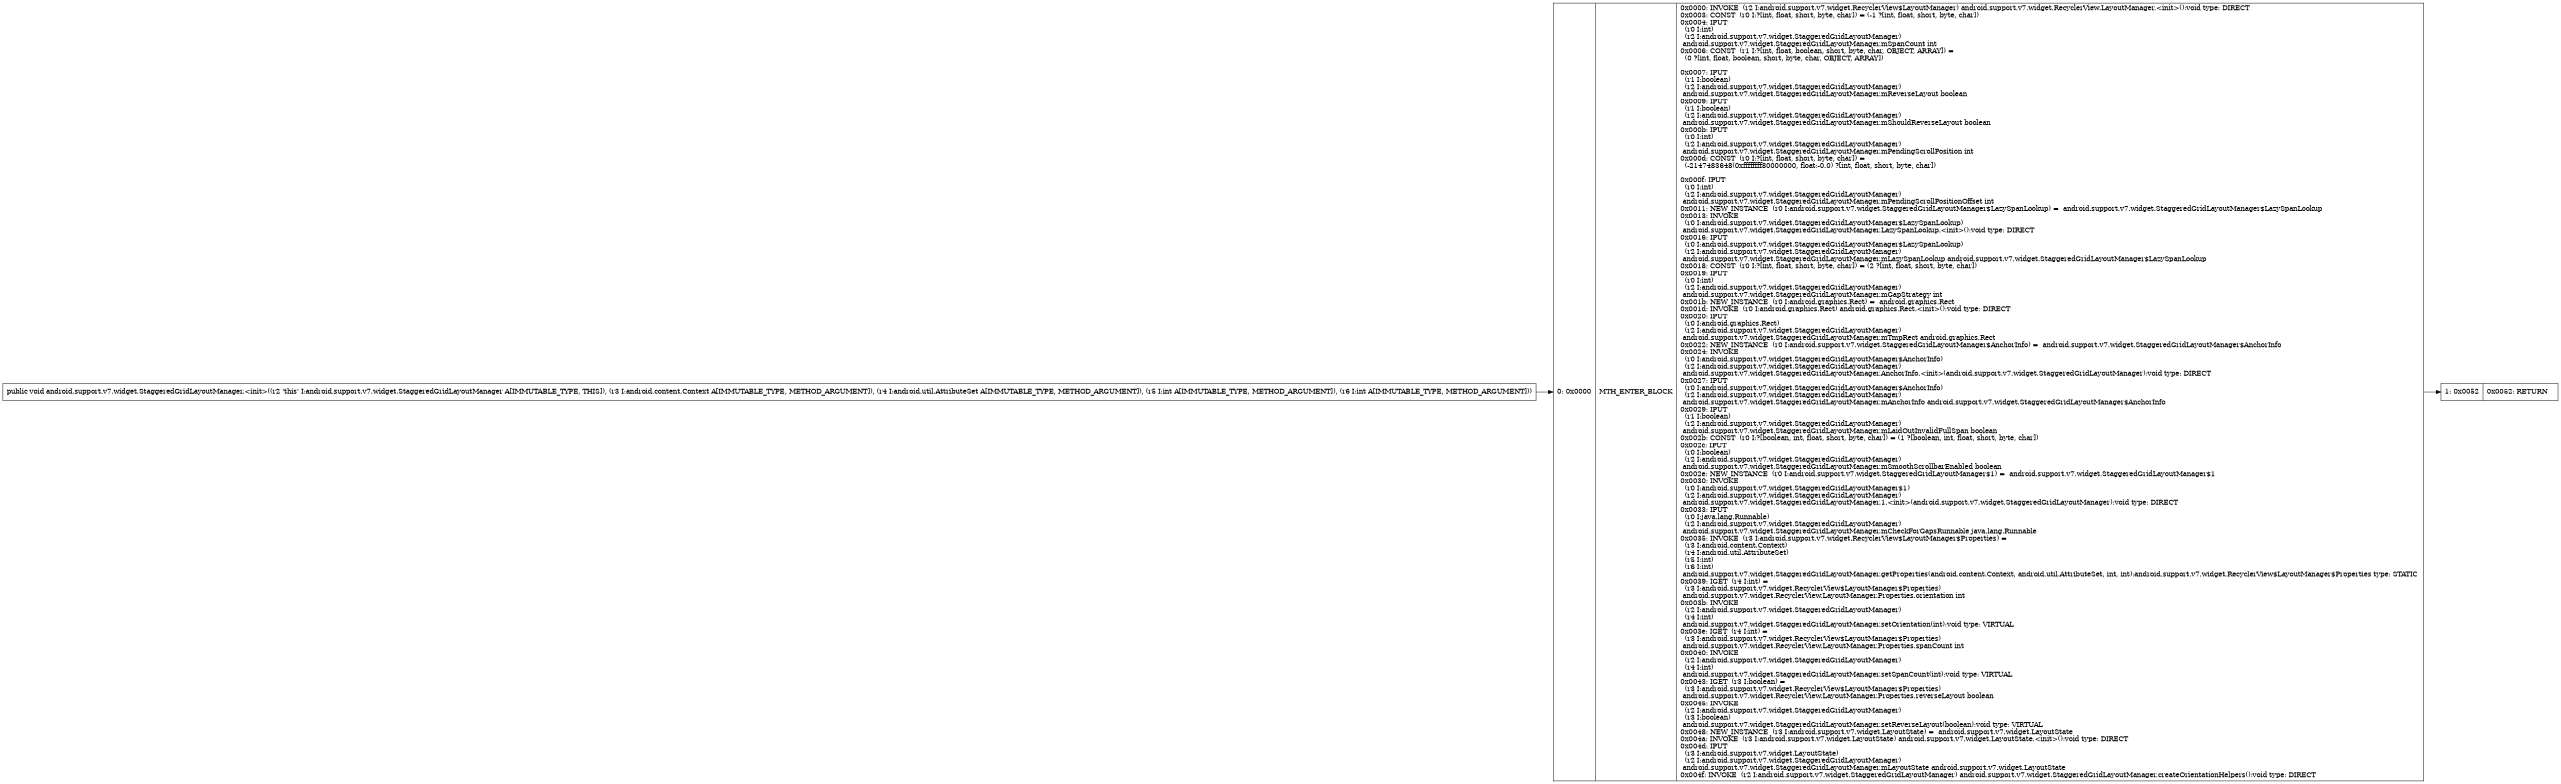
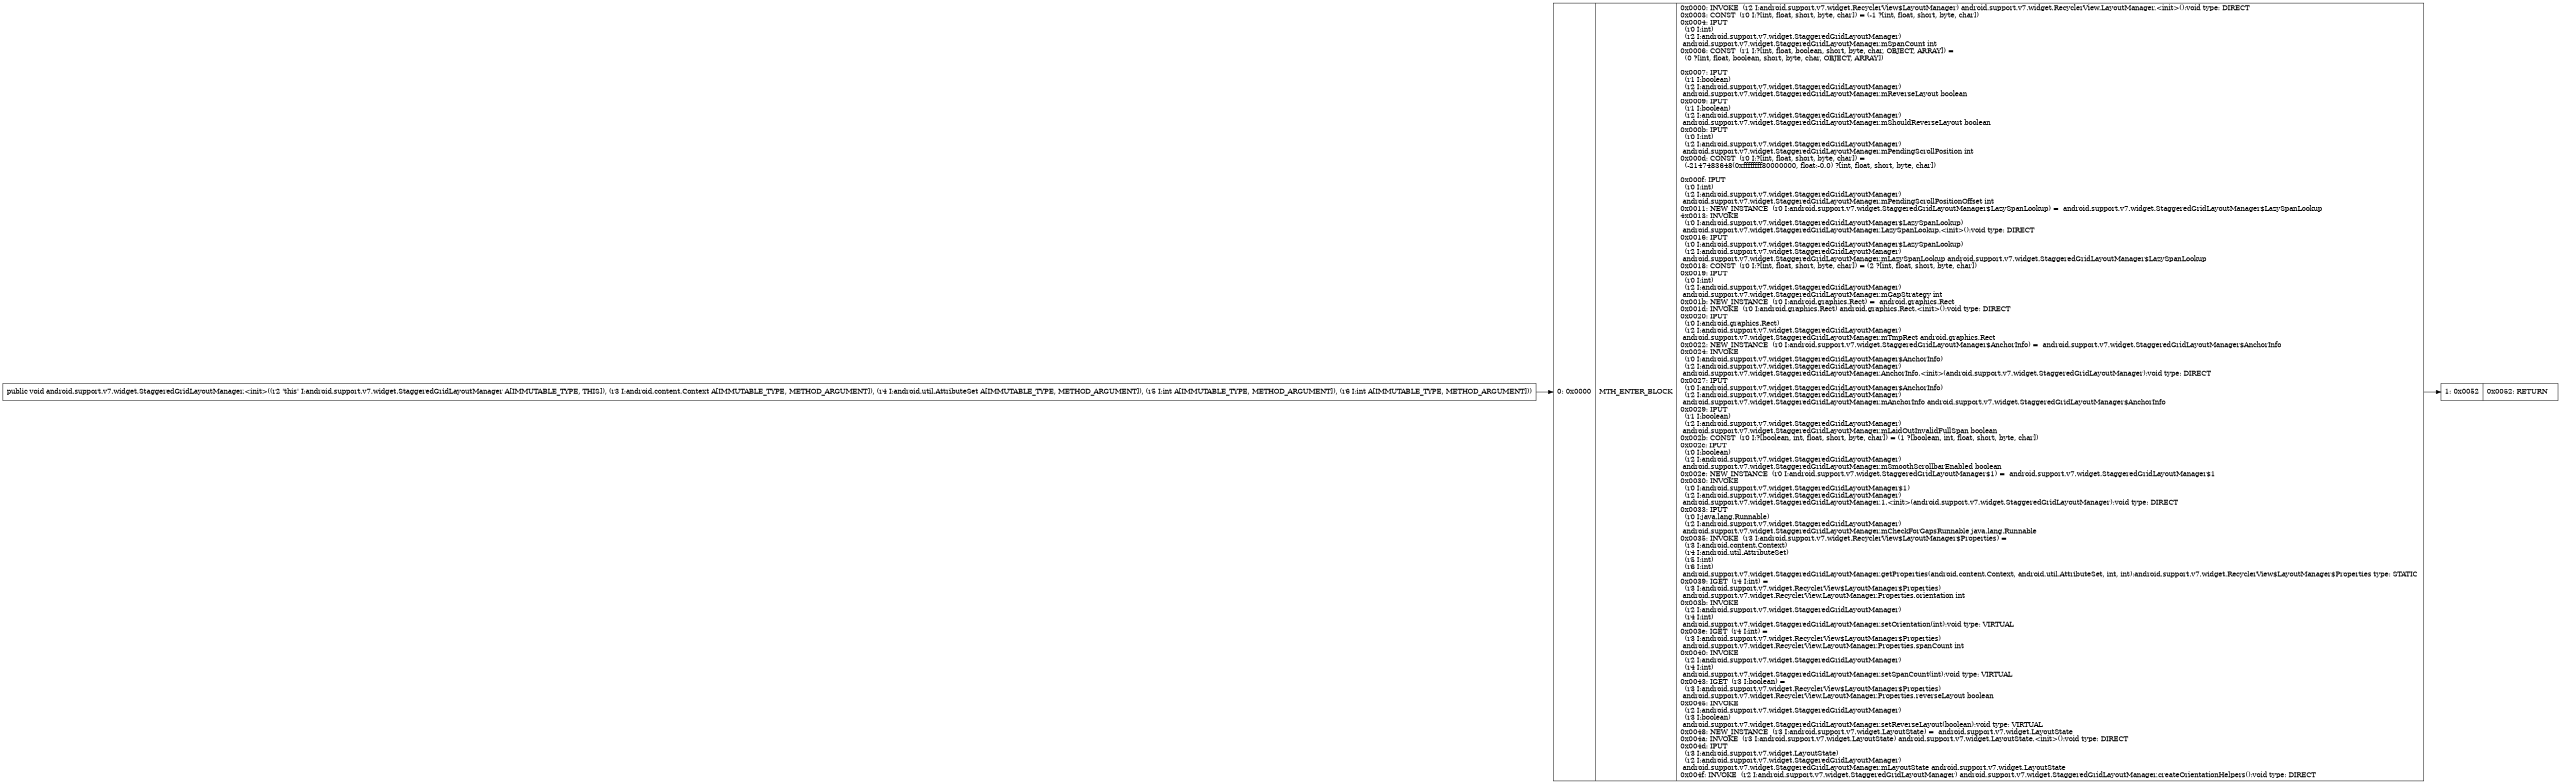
(1712, 216) -> (1712, 216)
